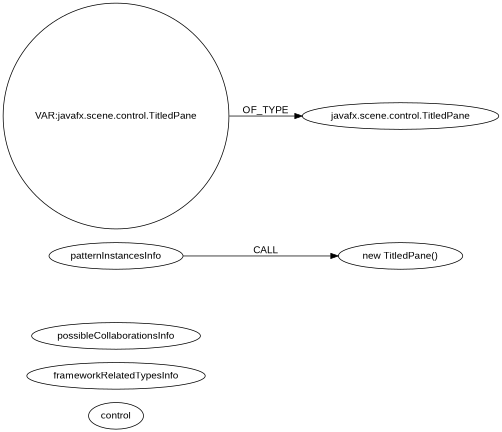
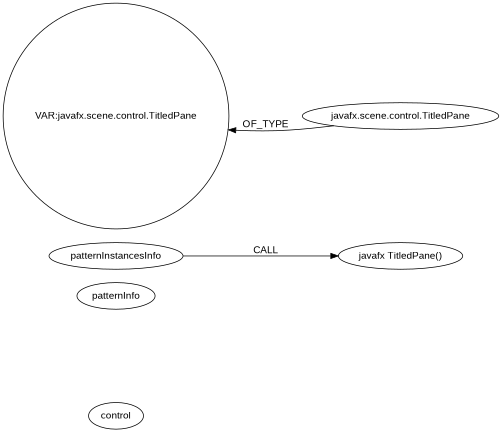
(262, 116) -> (285, 130)
(401, 256) -> (401, 256)
none -> (116, 296)
(116, 336) -> none
(116, 376) -> none
